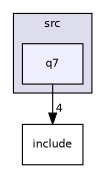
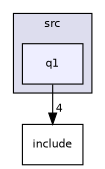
(53, 64) -> (53, 64)
